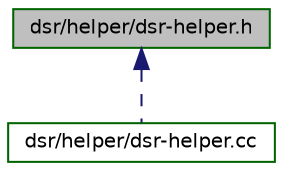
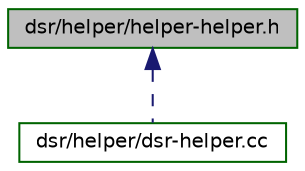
(142, 29) -> (153, 29)
